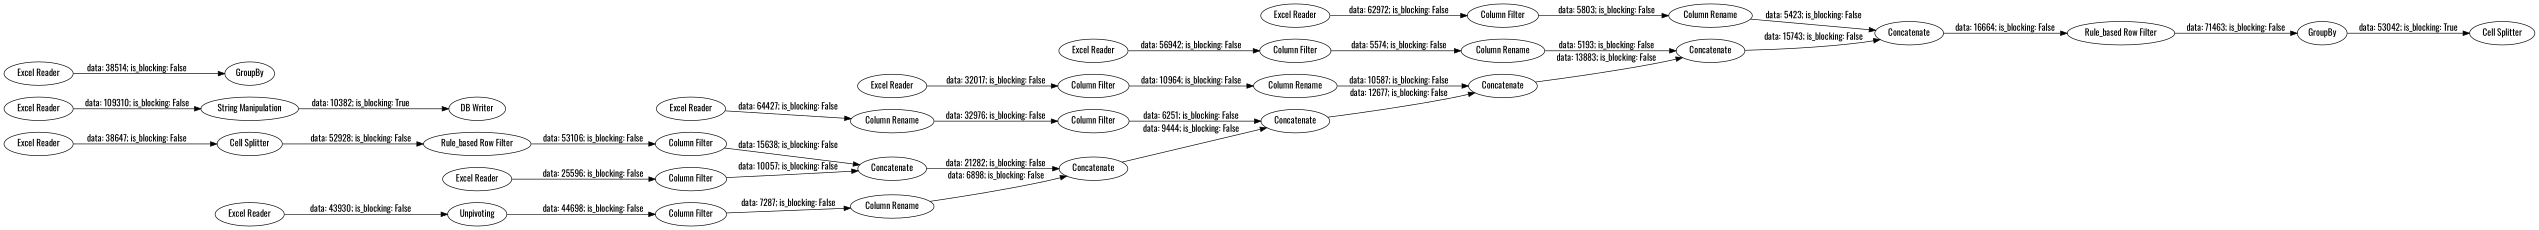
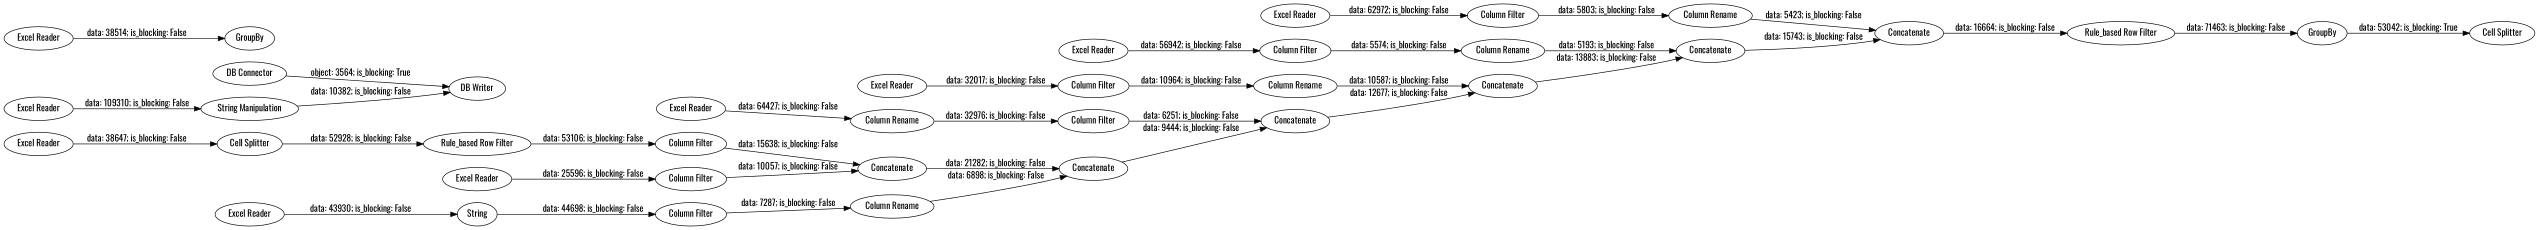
none -> (250, 74)
(361, 104) -> (361, 92)
(477, 214) -> (477, 214)
